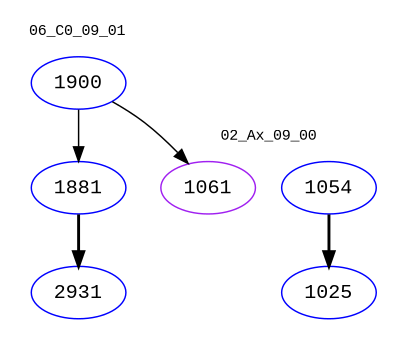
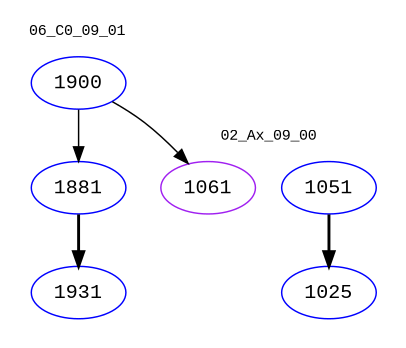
(329, 188) -> (329, 188)
(79, 293) -> (79, 293)
